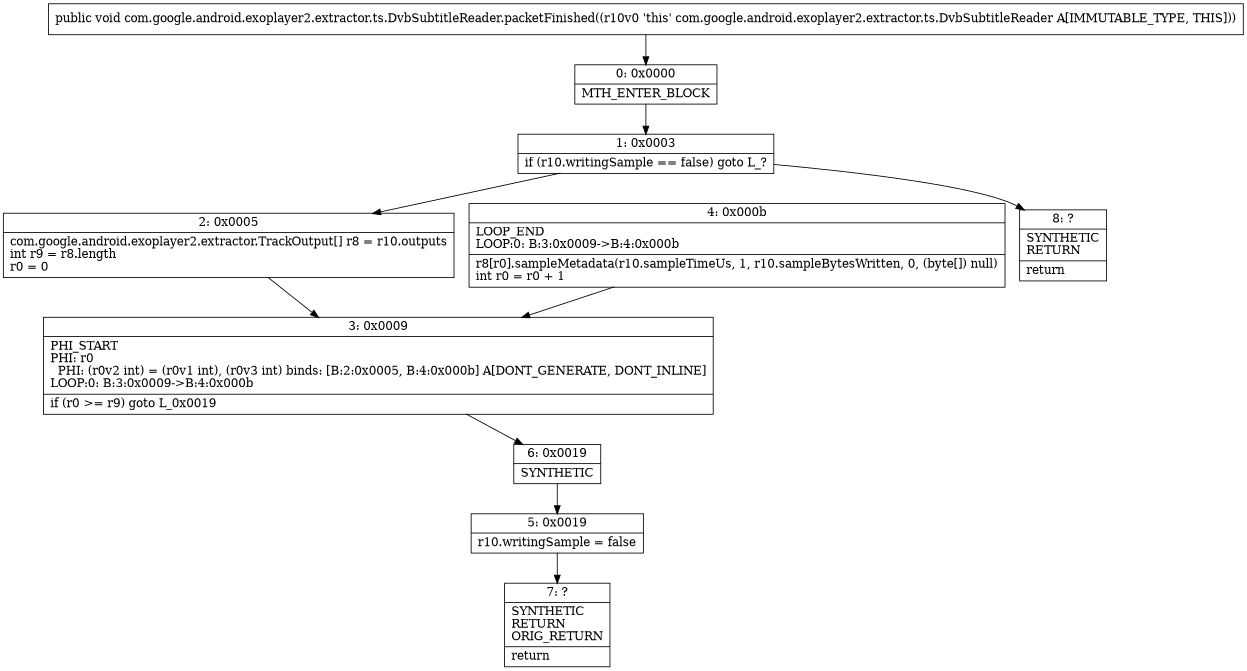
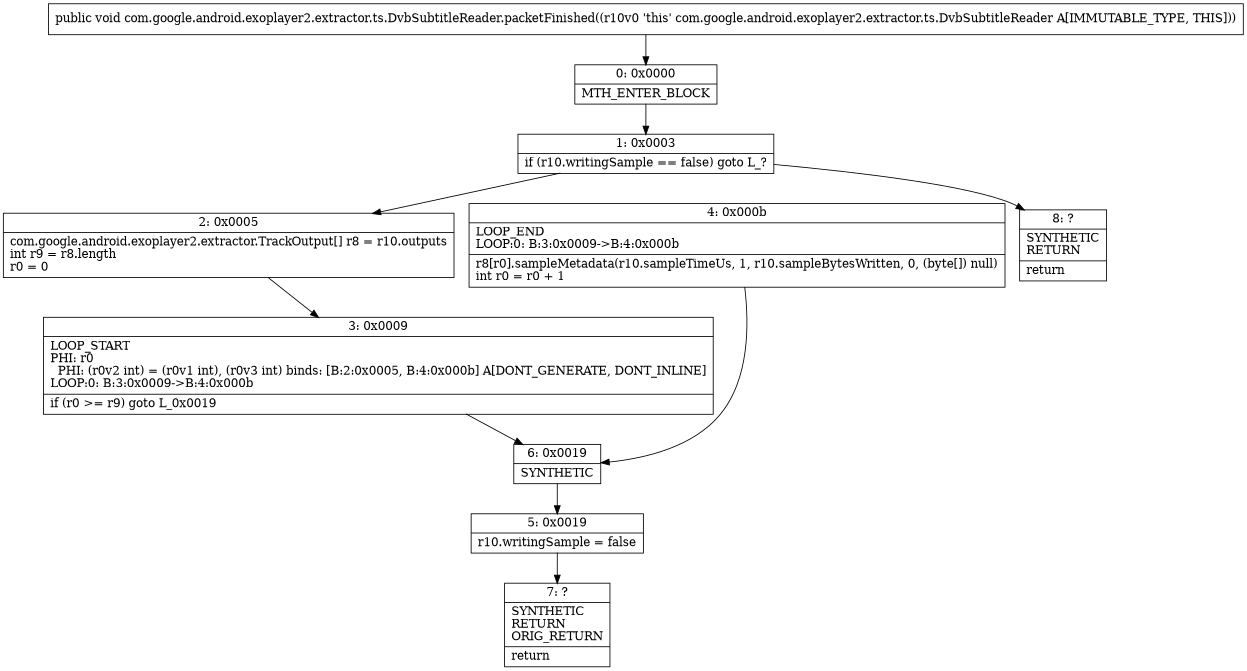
(572, 301) -> (723, 410)
(84, 346) -> (90, 346)
